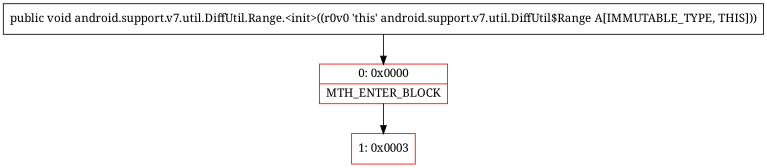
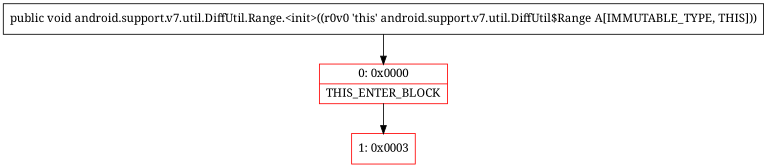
(383, 93) -> (383, 93)
